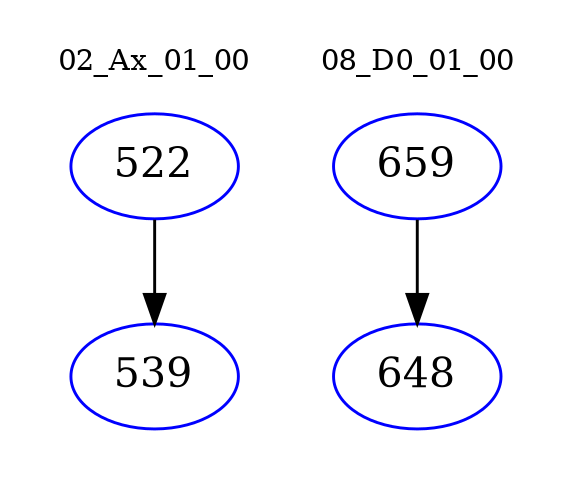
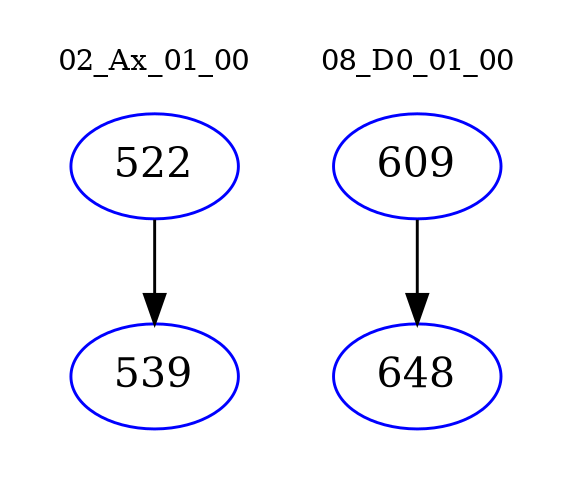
(417, 166) -> (417, 166)
